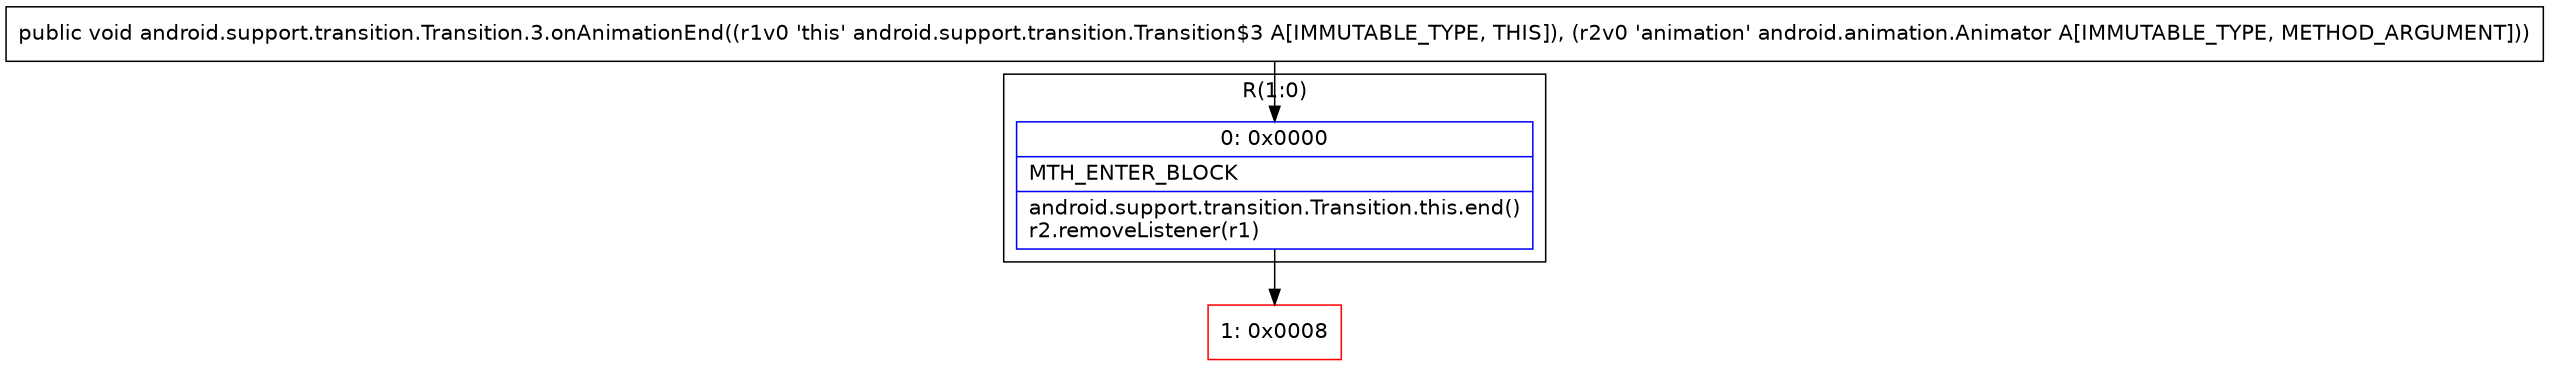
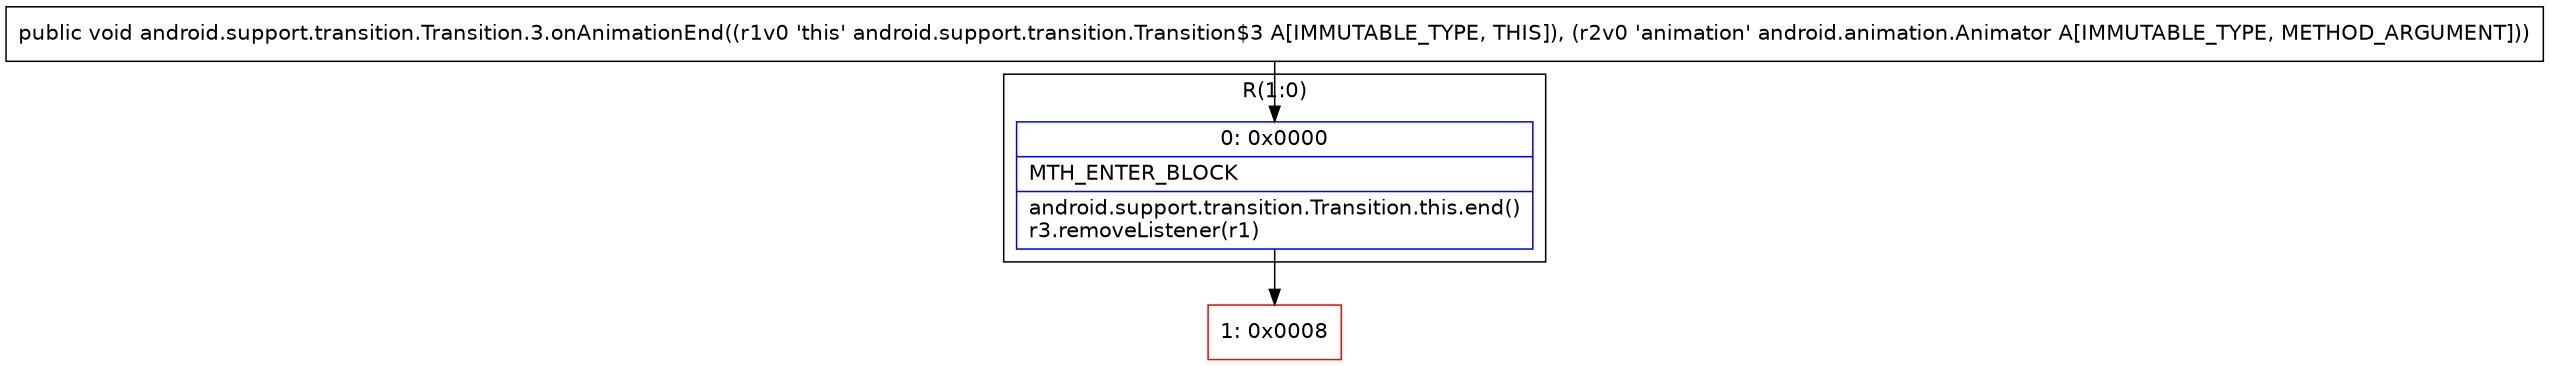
(1144, 231) -> (1144, 231)
